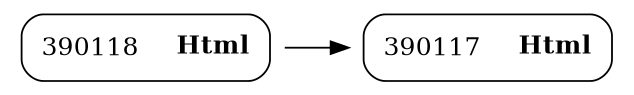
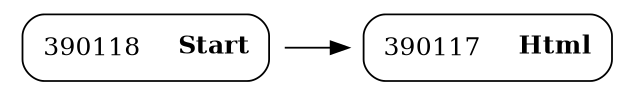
(213, 46) -> (214, 46)
